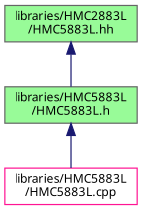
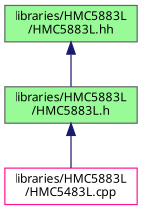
(71, 24) -> (71, 24)
(71, 186) -> (71, 186)
